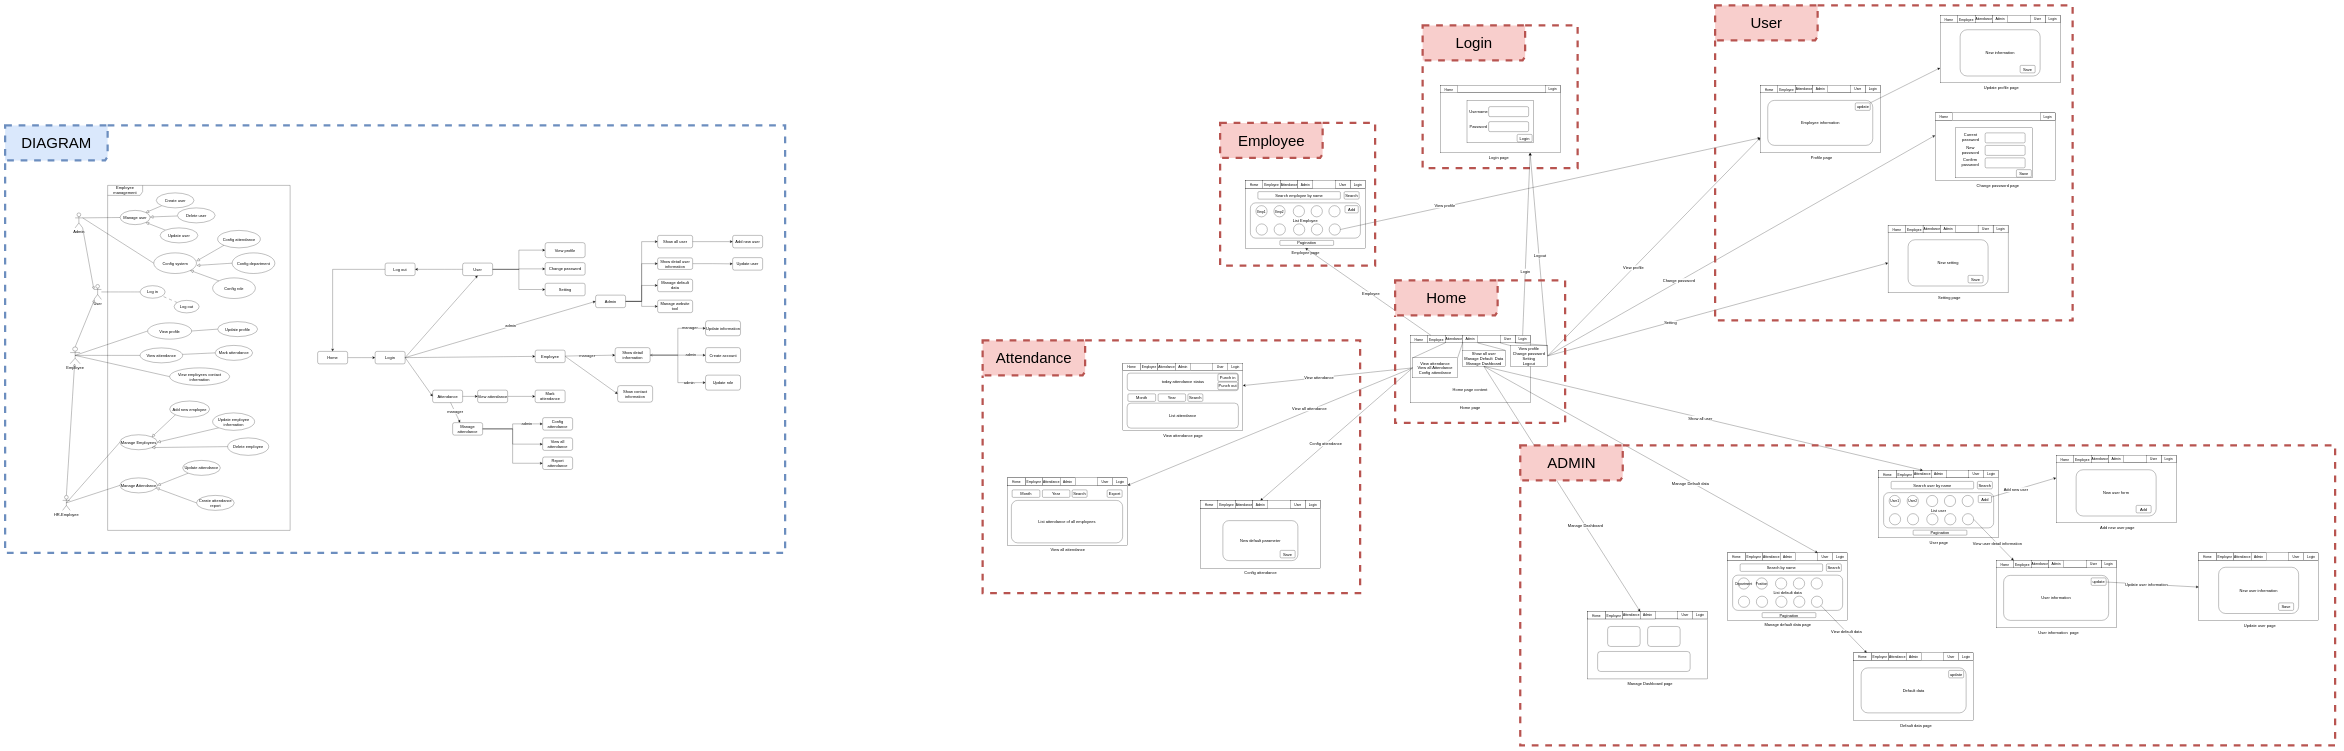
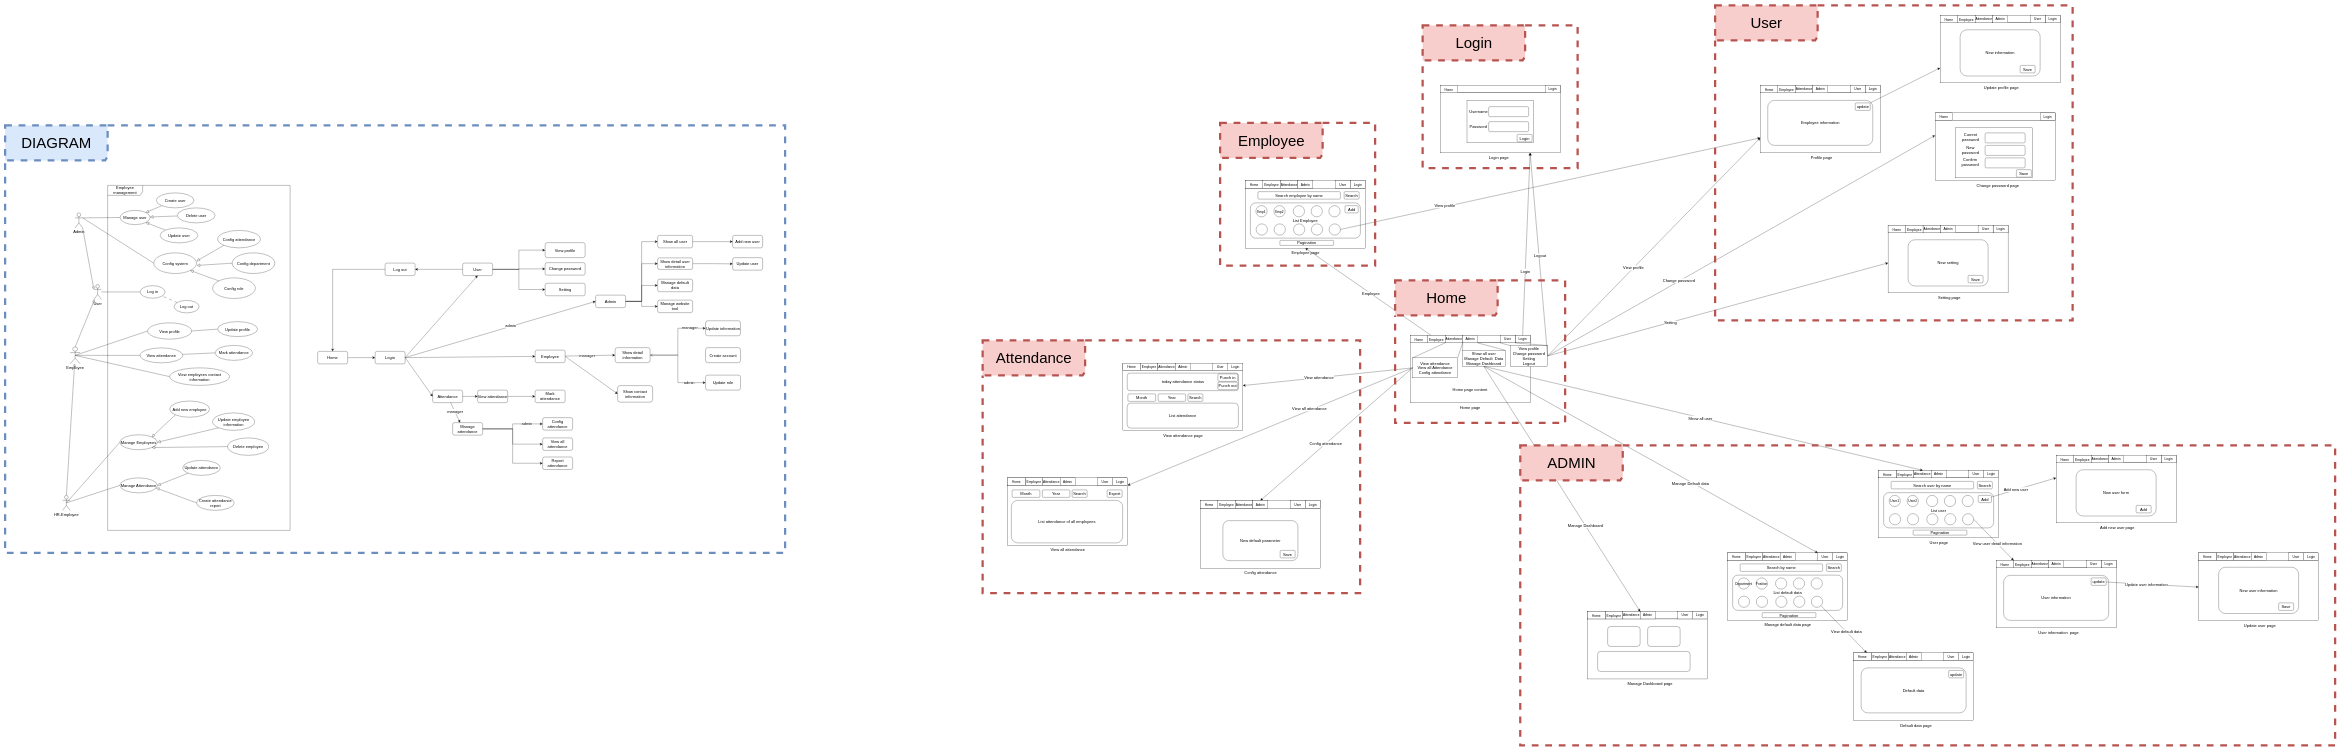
(694, 355) -> none
